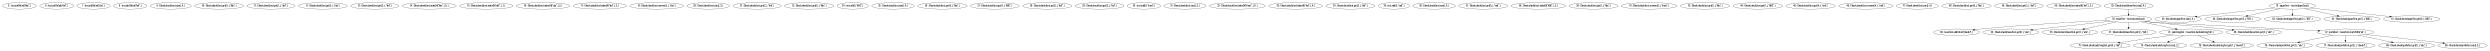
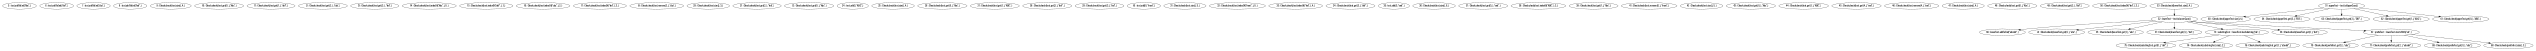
none -> (1702, 6)
(2178, 19) -> (2226, 19)
